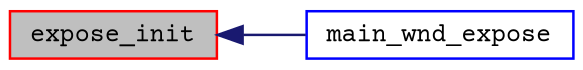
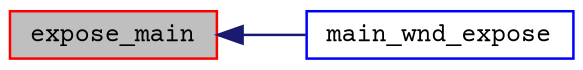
(113, 35) -> (113, 35)
